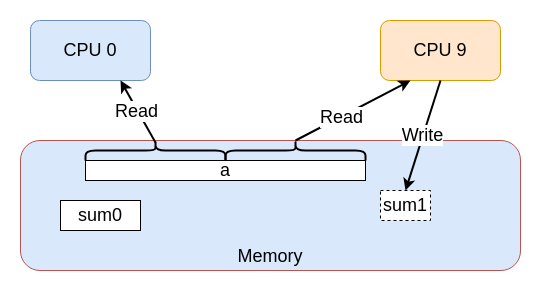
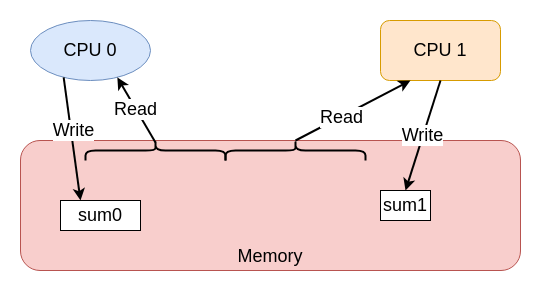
(91, 51) -> (91, 51)
(441, 51) -> (441, 51)
none -> (72, 135)
(226, 171) -> none
(271, 206) -> (271, 206)
(406, 206) -> (406, 206)
